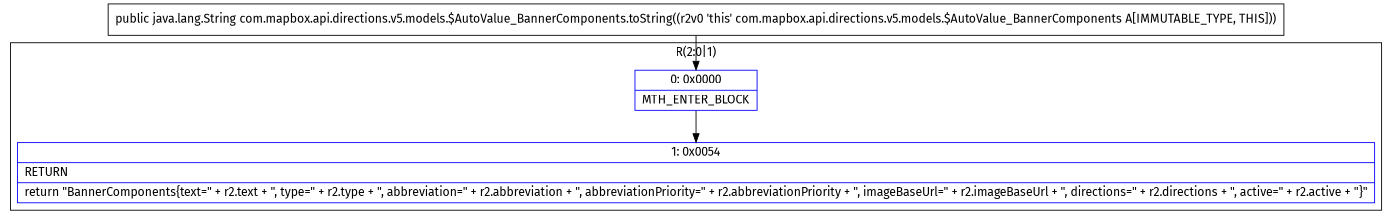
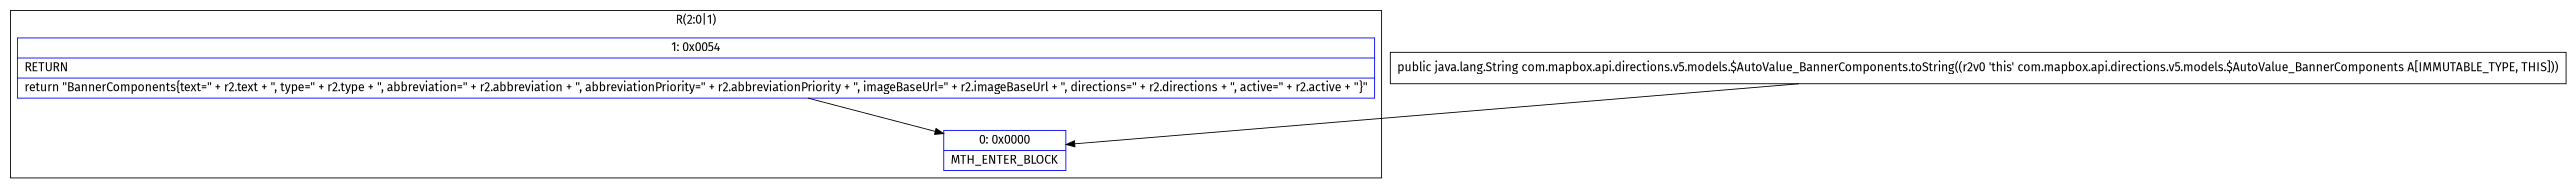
(696, 122) -> (872, 115)
